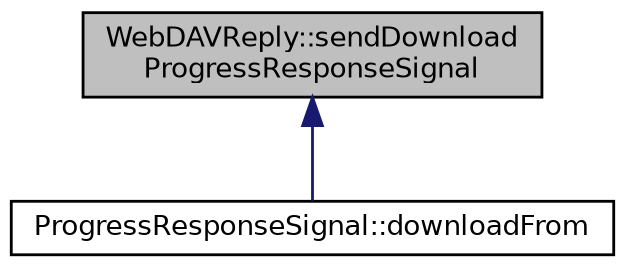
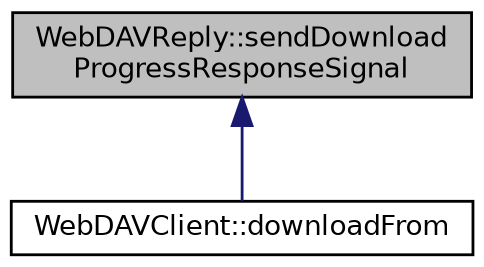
(312, 228) -> (242, 228)
